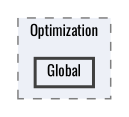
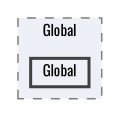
(64, 32) -> (60, 32)
